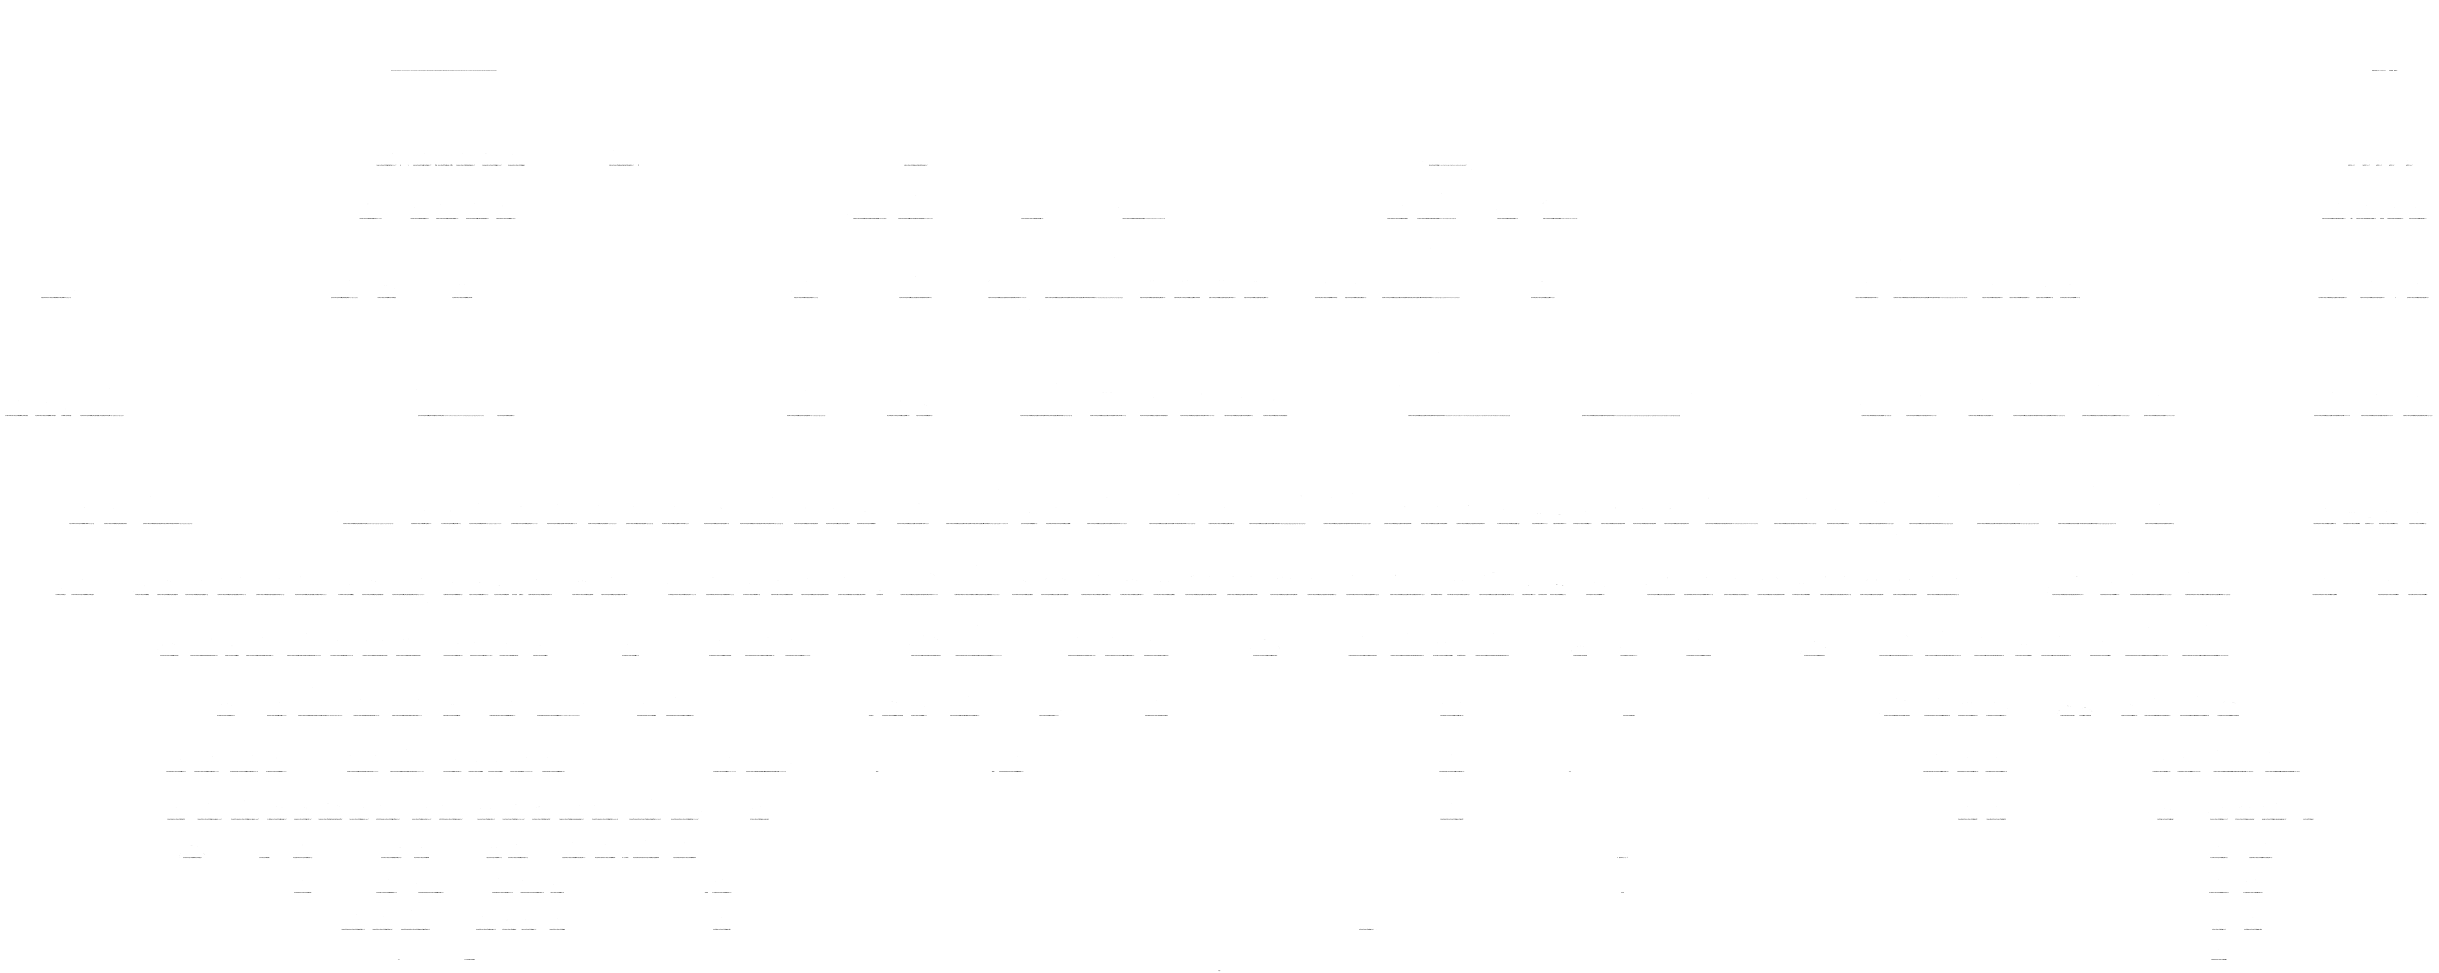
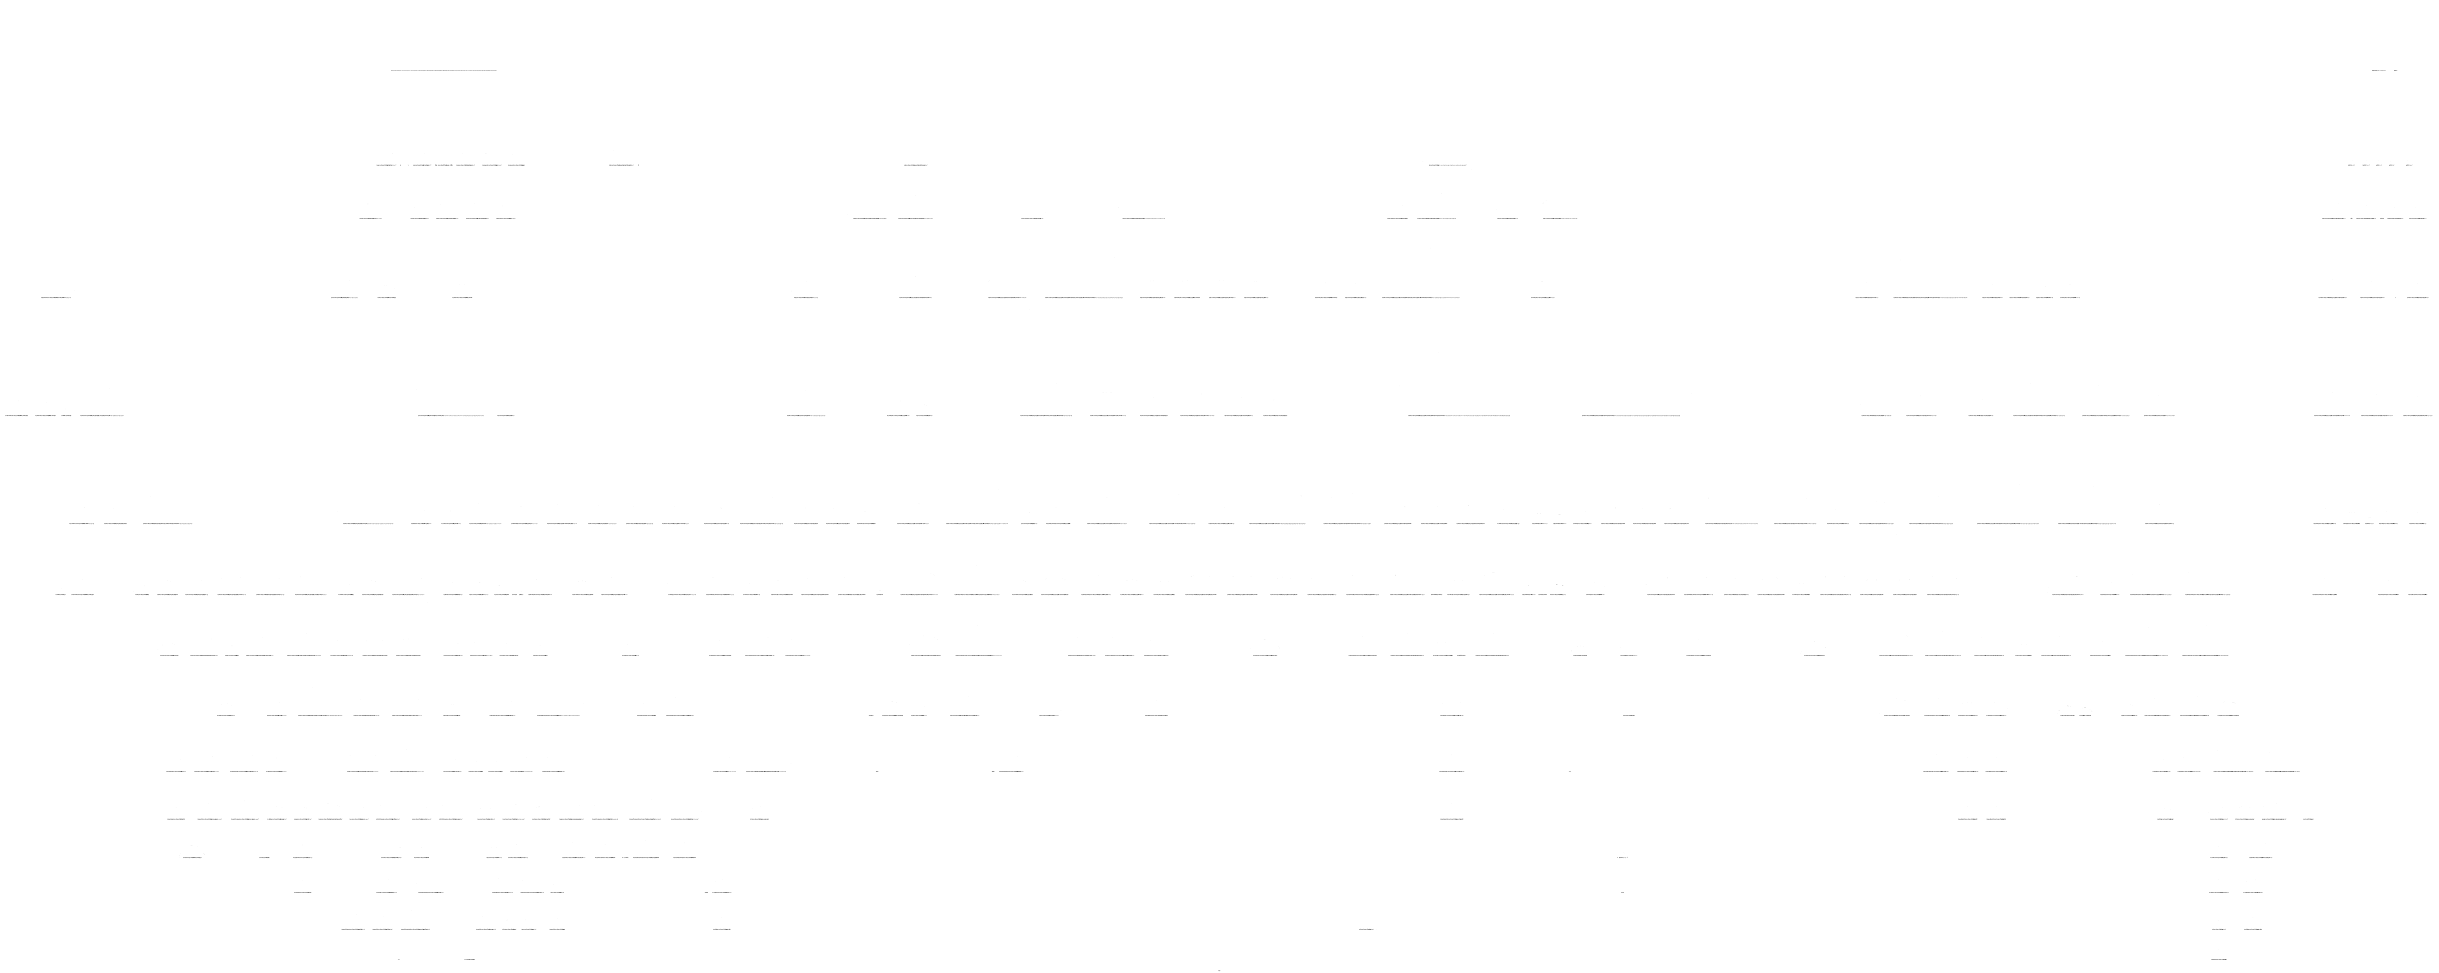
(2391, 71) -> none
